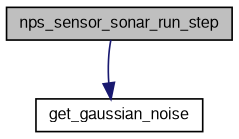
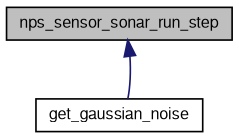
(108, 61) -> (130, 78)
